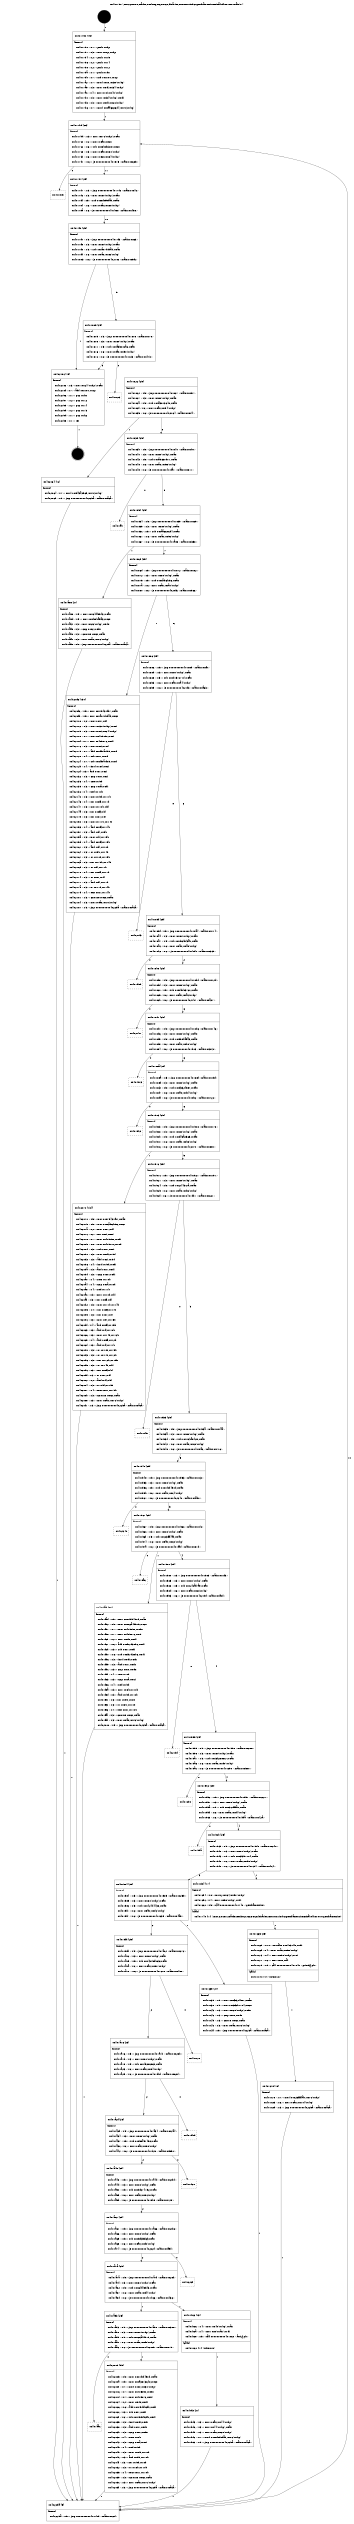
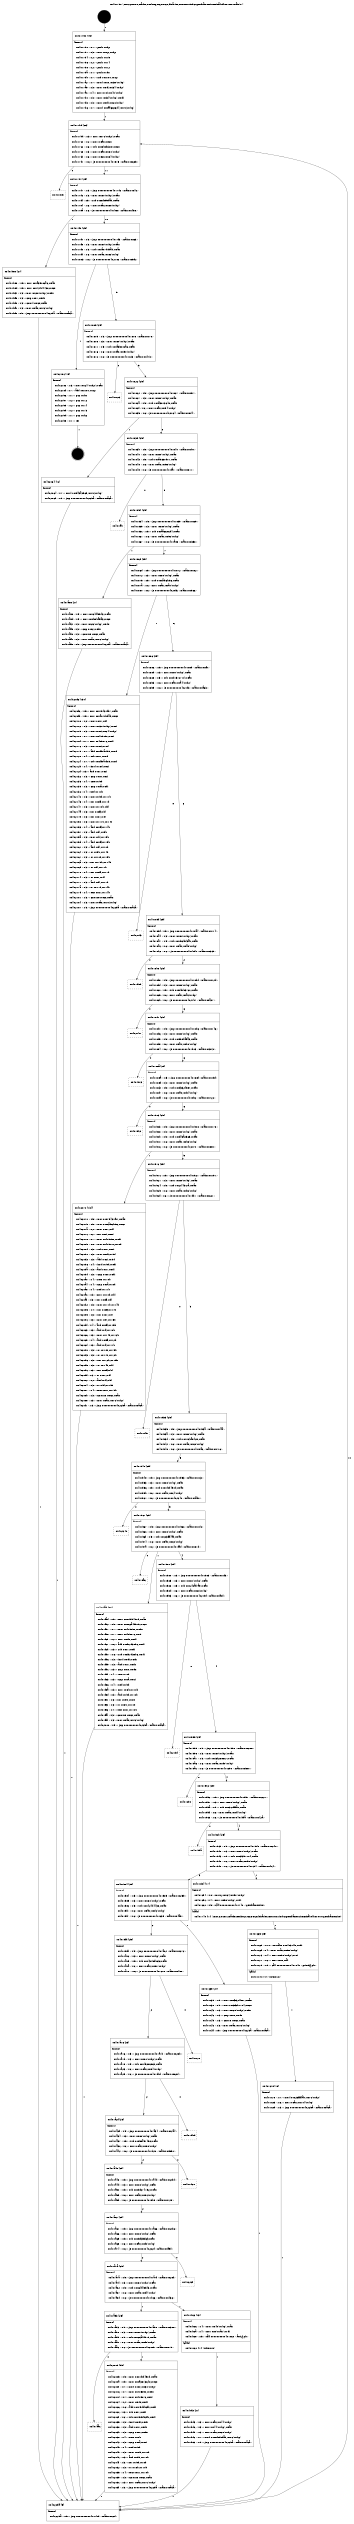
none -> (39, 292)
(102, 365) -> (140, 369)
